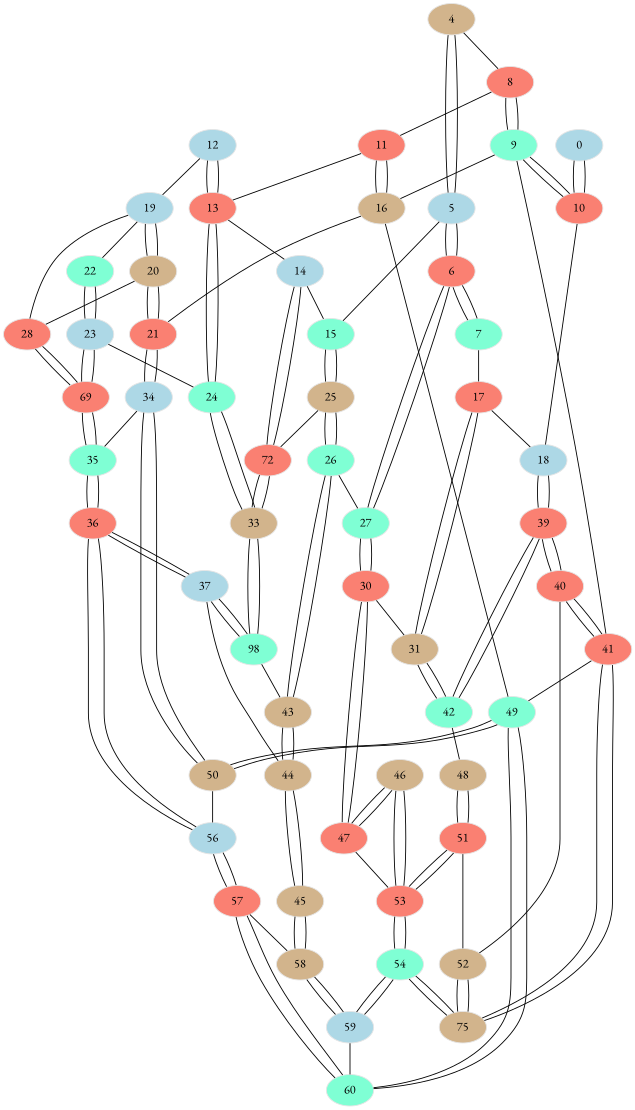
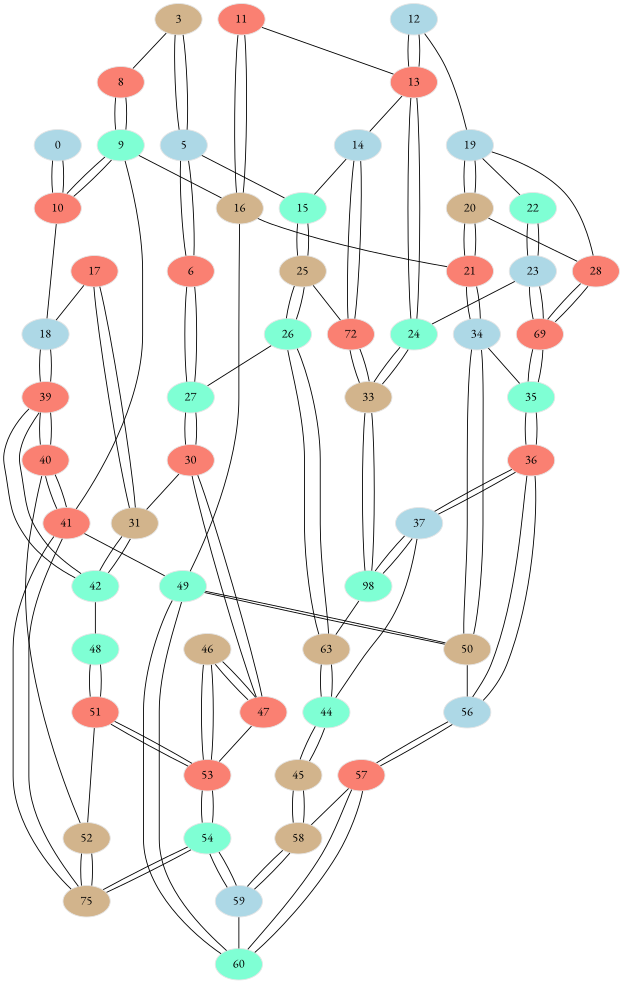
(452, 19) -> (178, 19)
(439, 117) -> none
(479, 334) -> none
(288, 712) -> (326, 649)
(288, 775) -> (326, 712)
(463, 775) -> (95, 649)
